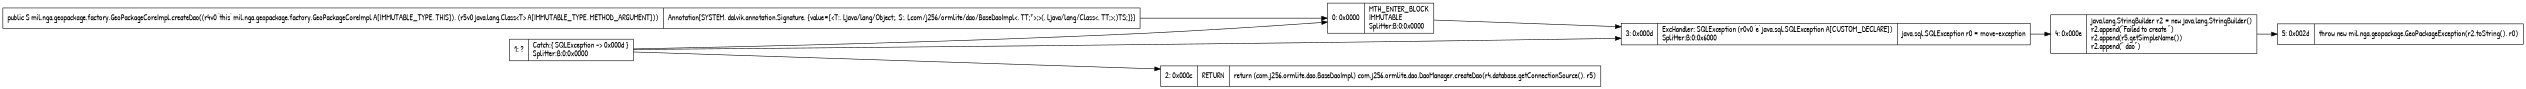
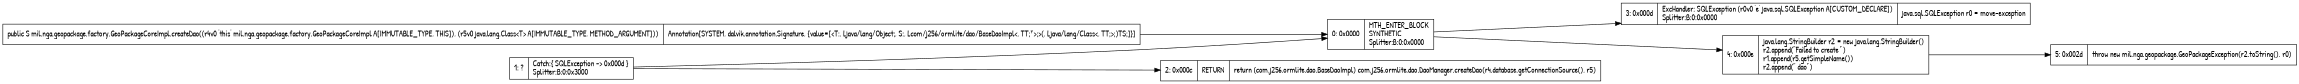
(1386, 18) -> (1385, 34)
(2038, 34) -> (1575, 43)
(1690, 38) -> (1690, 18)
(2137, 38) -> (1808, 59)
(1124, 45) -> none
(560, 54) -> (560, 72)
